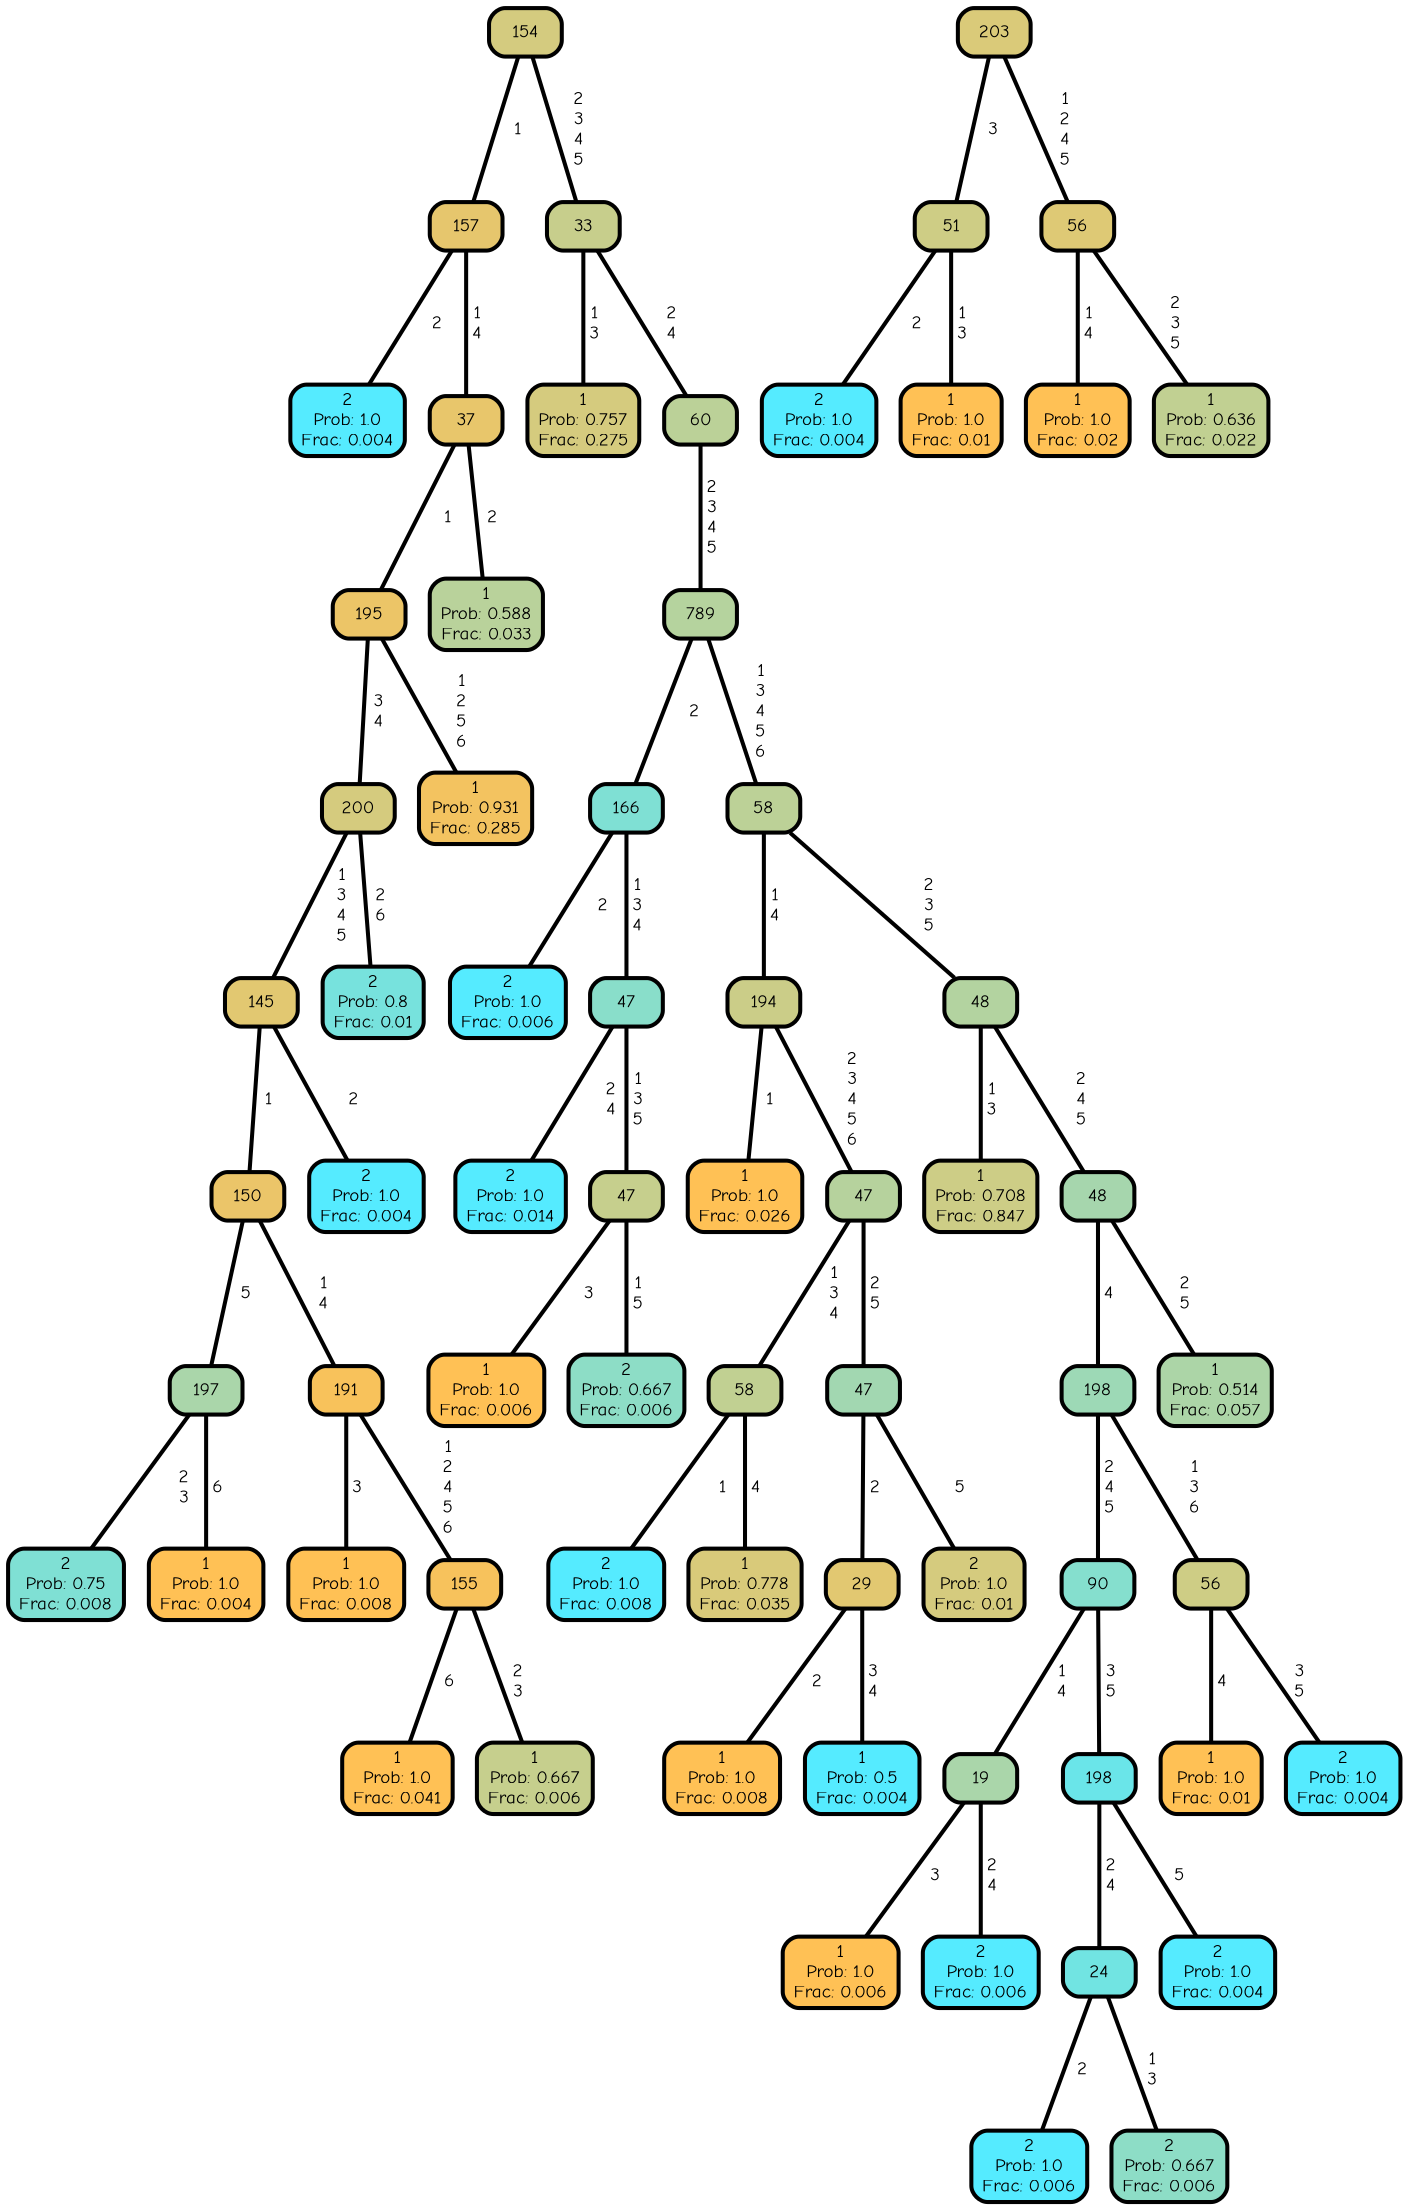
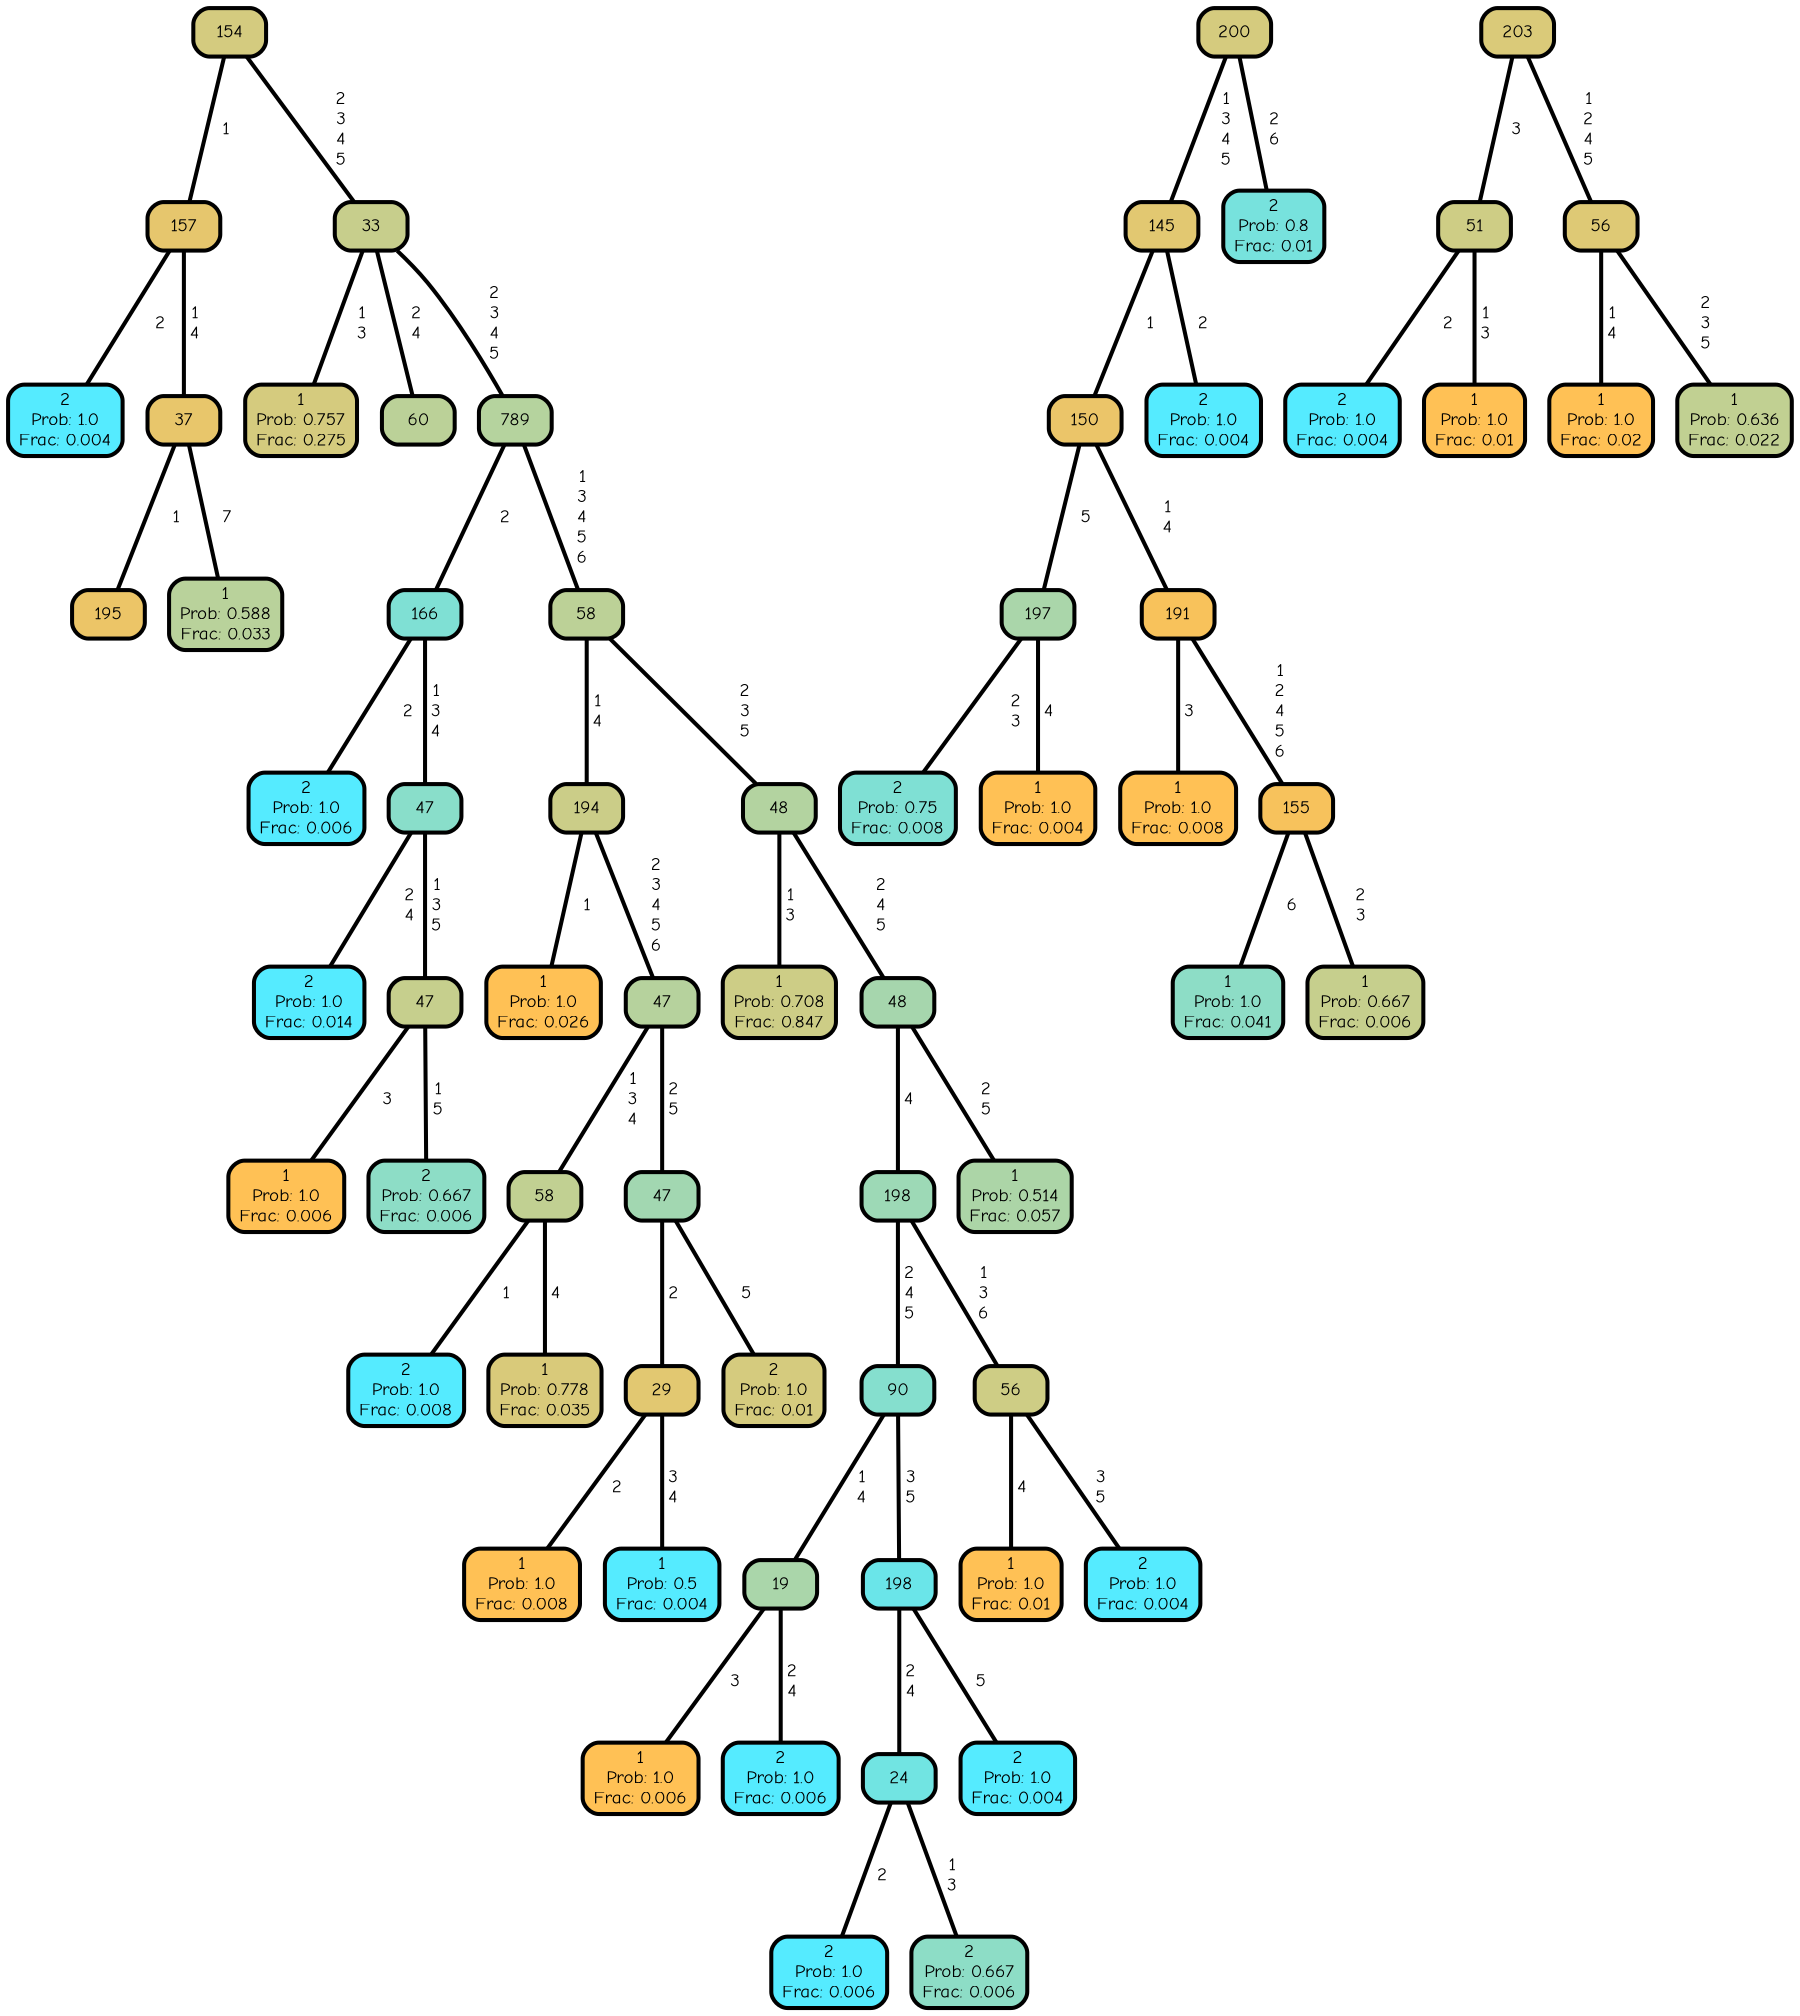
(490, 517) -> (224, 517)
(701, 517) -> (455, 319)
(364, 711) -> none
(476, 808) -> none
(215, 1487) -> (1046, 711)
(397, 1778) -> (1228, 1002)
